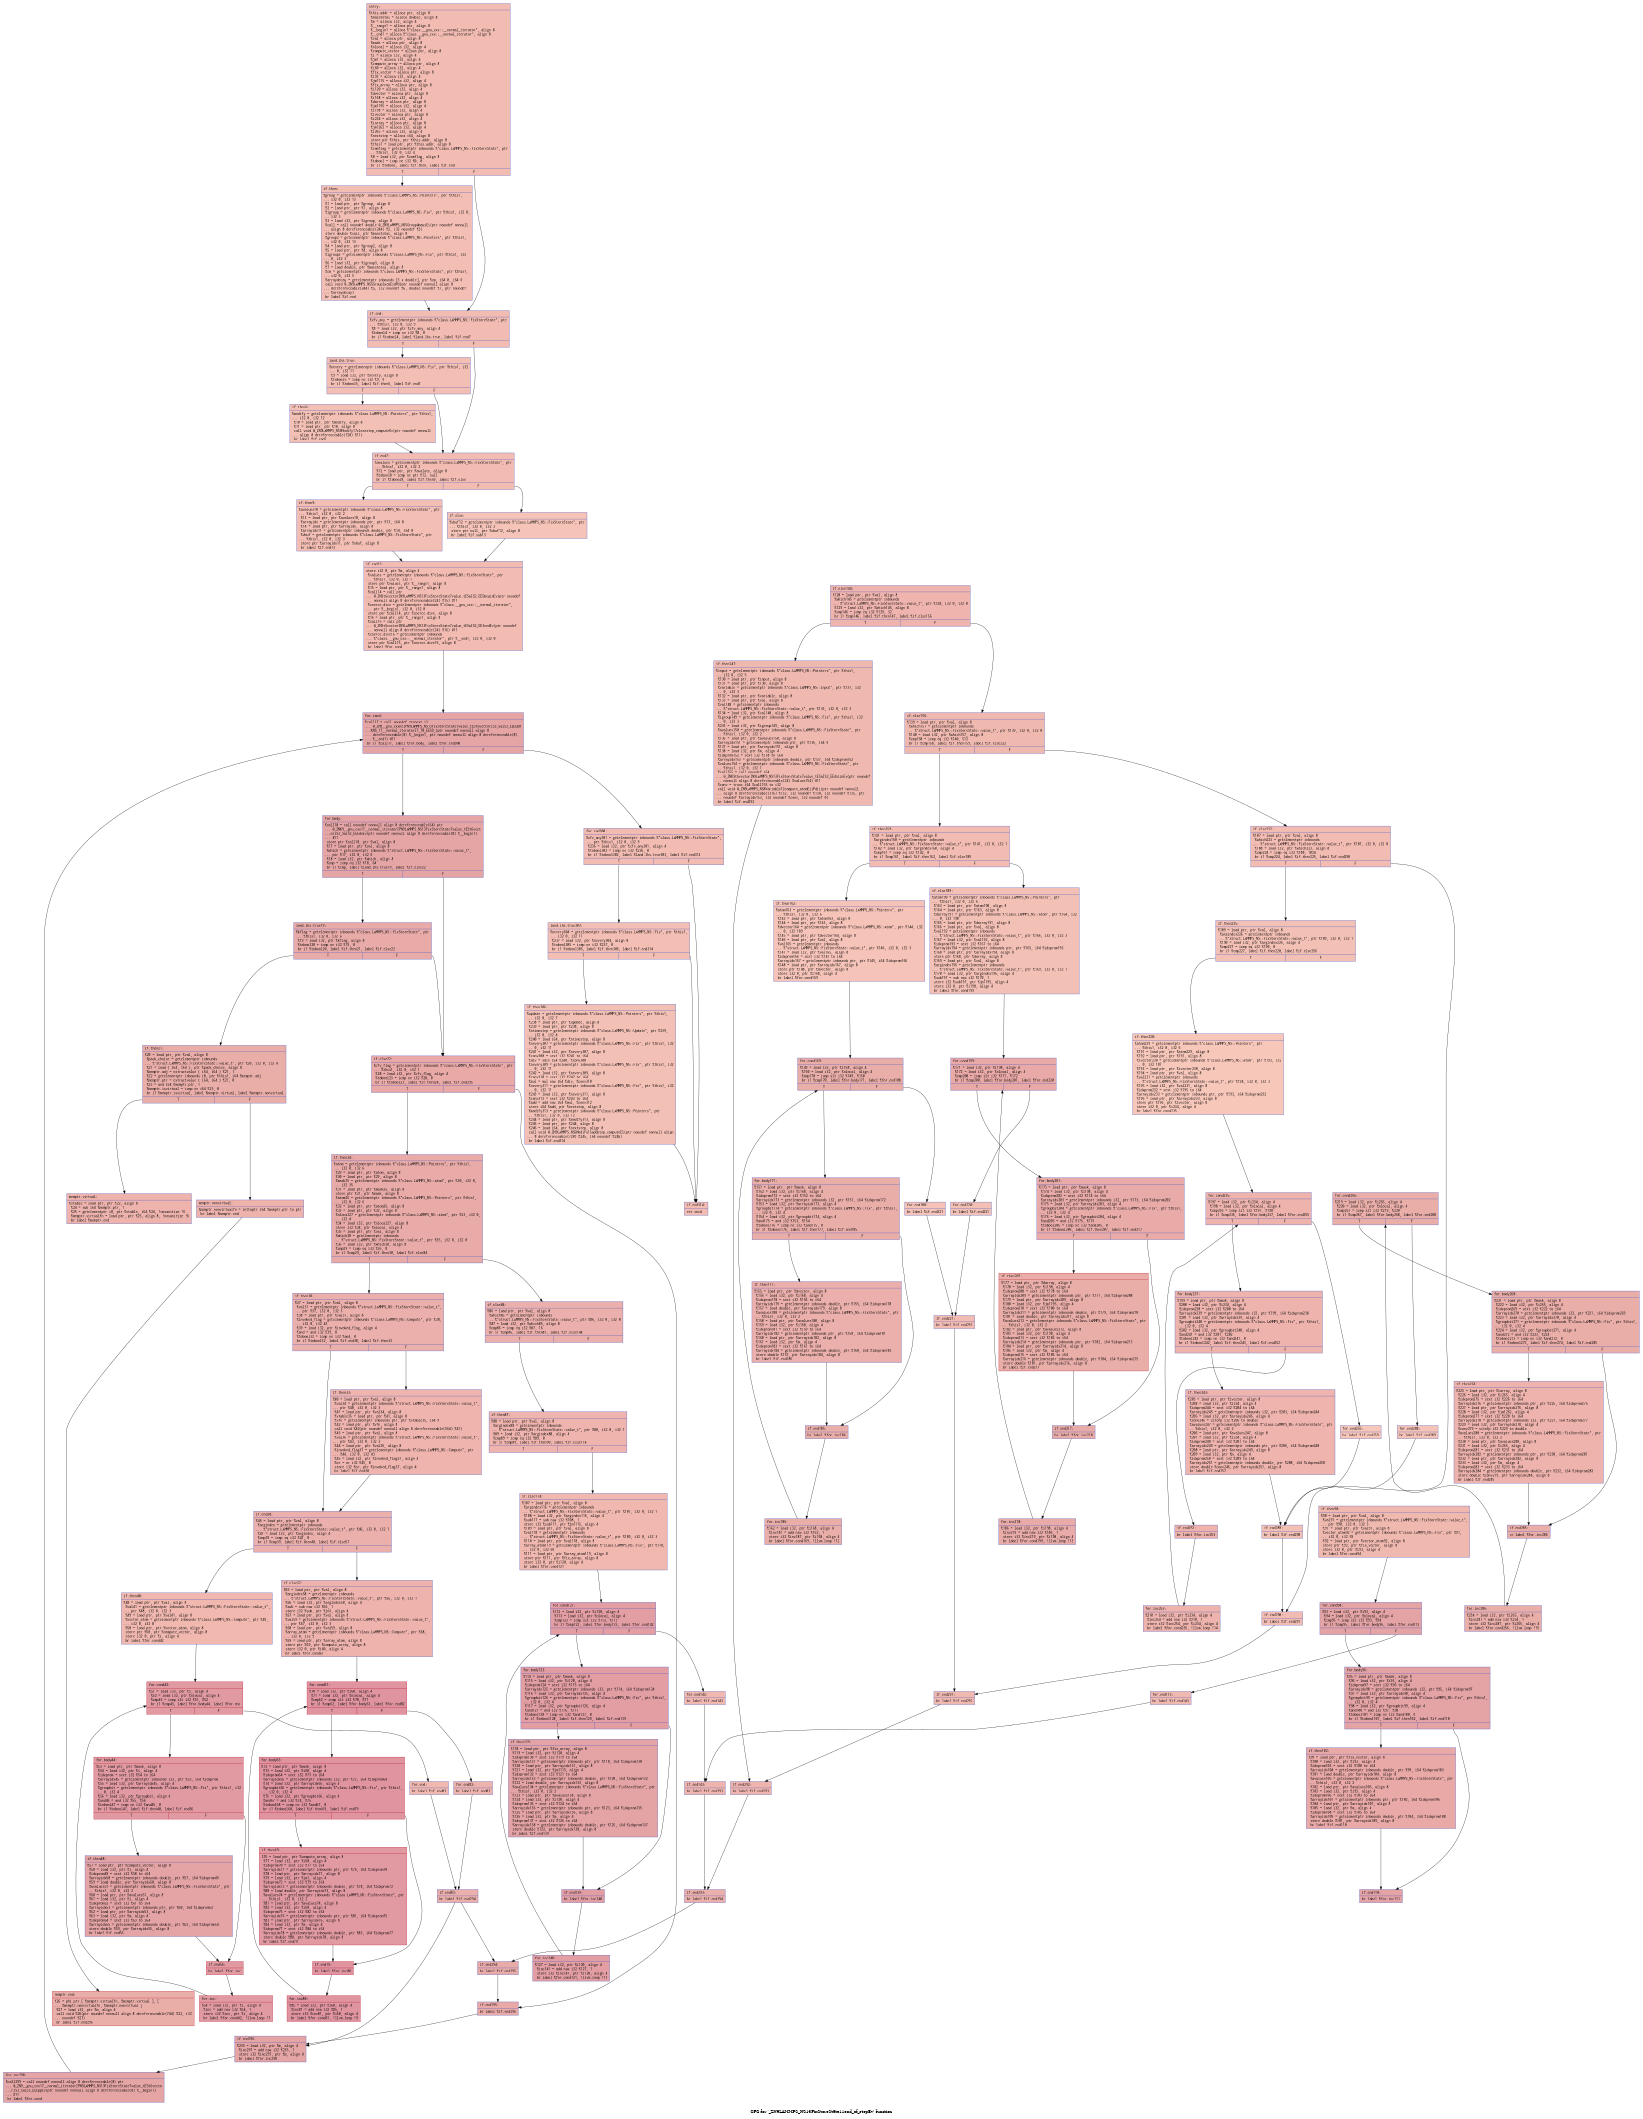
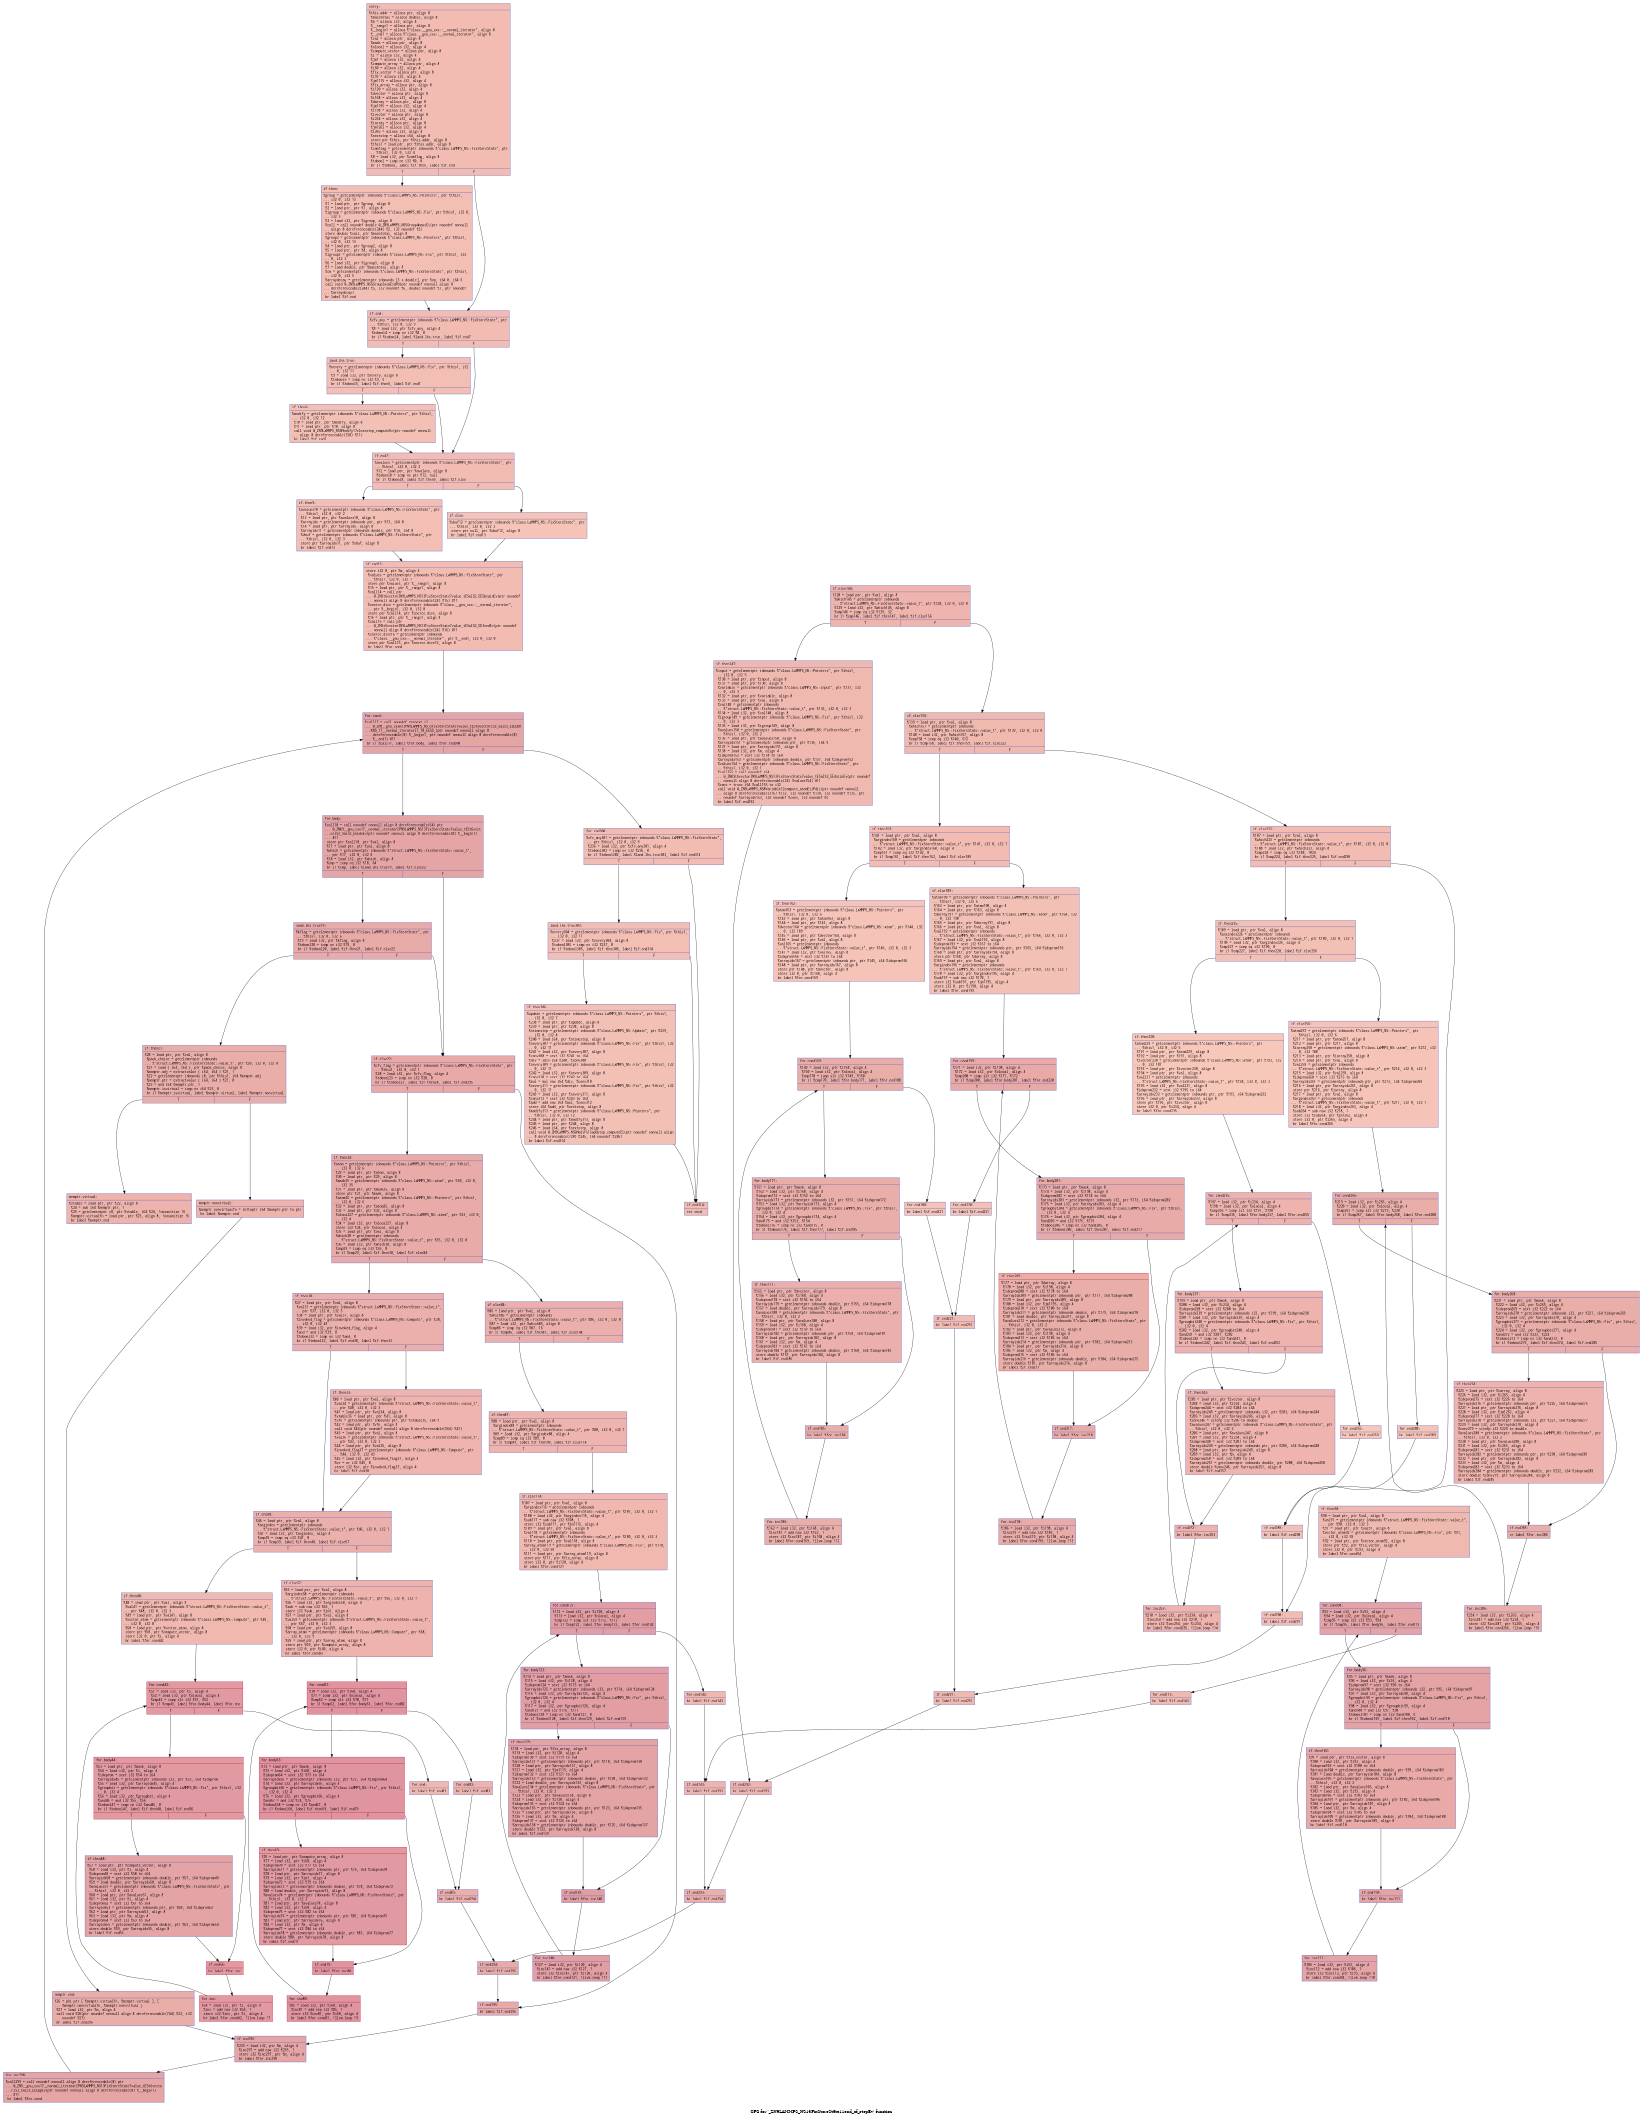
(468, 535) -> (468, 535)
(755, 726) -> (755, 726)
none -> (1363, 1074)
(1275, 1498) -> (1217, 1499)
none -> (1340, 1968)
(399, 1993) -> (209, 2032)
(123, 2009) -> (123, 2009)
